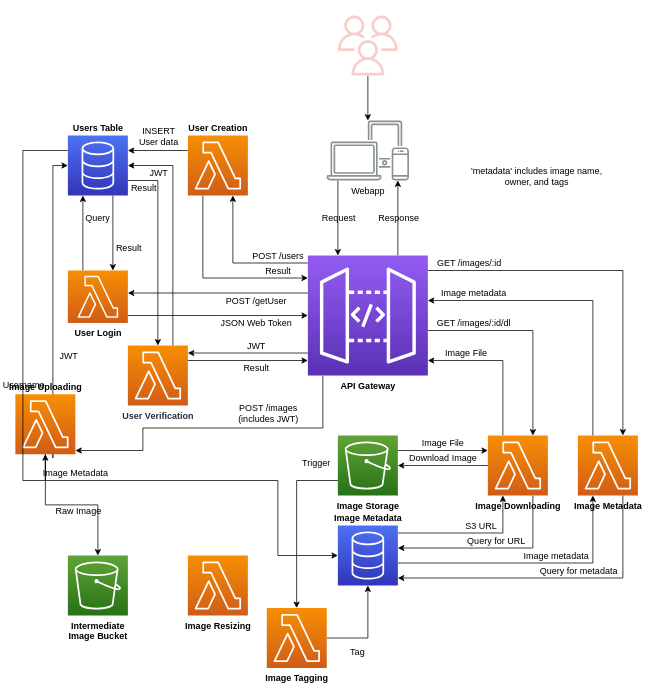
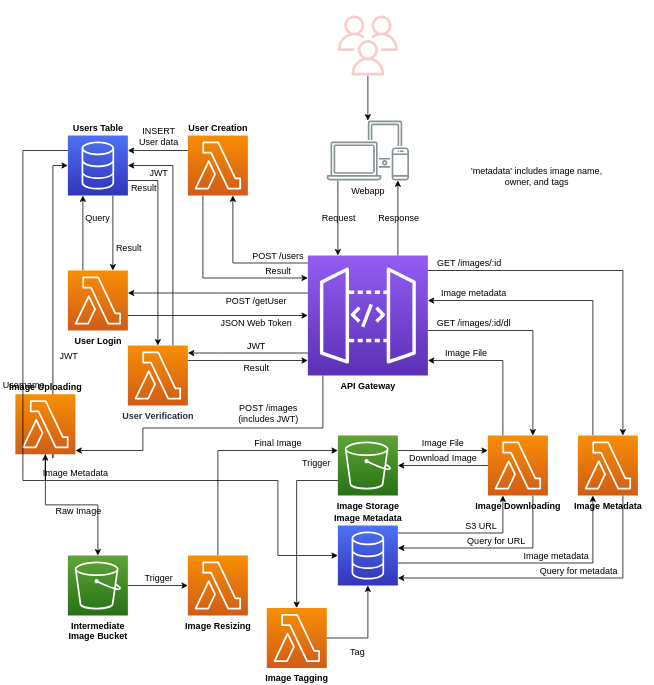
(98, 297) -> (98, 300)
none -> (274, 450)
none -> (155, 585)
